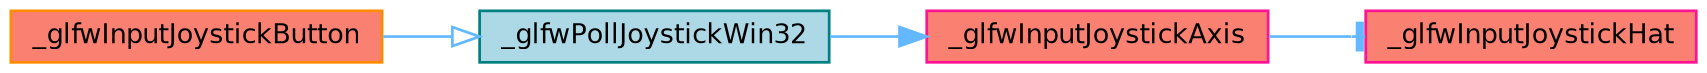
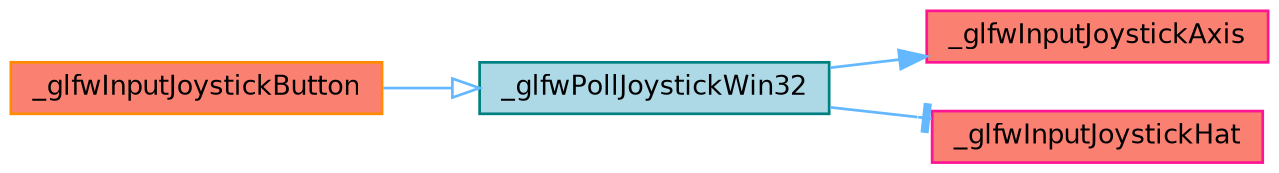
(1310, 37) -> (874, 112)
